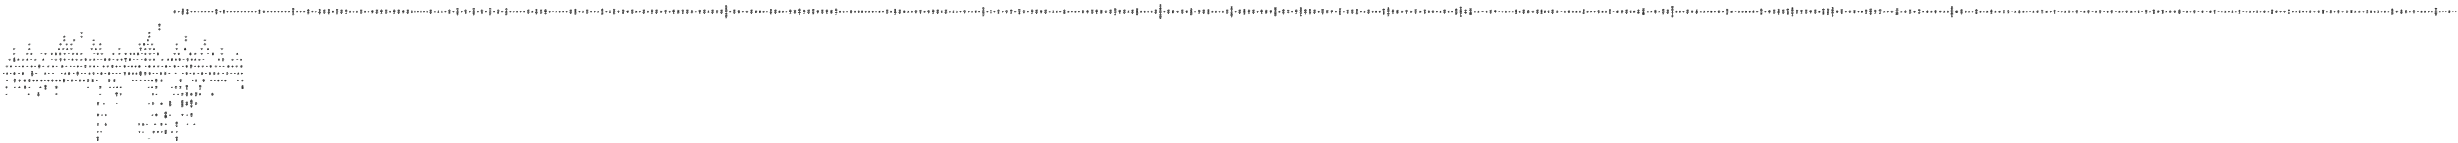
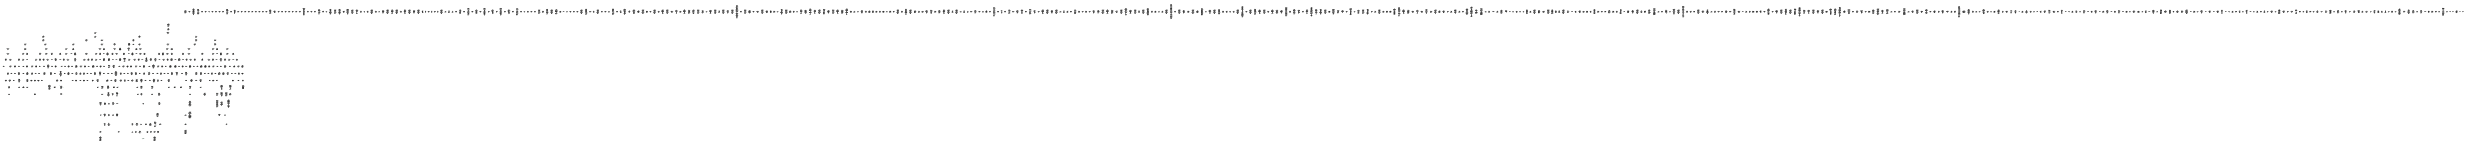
(1711, 12) -> none
none -> (36, 60)
